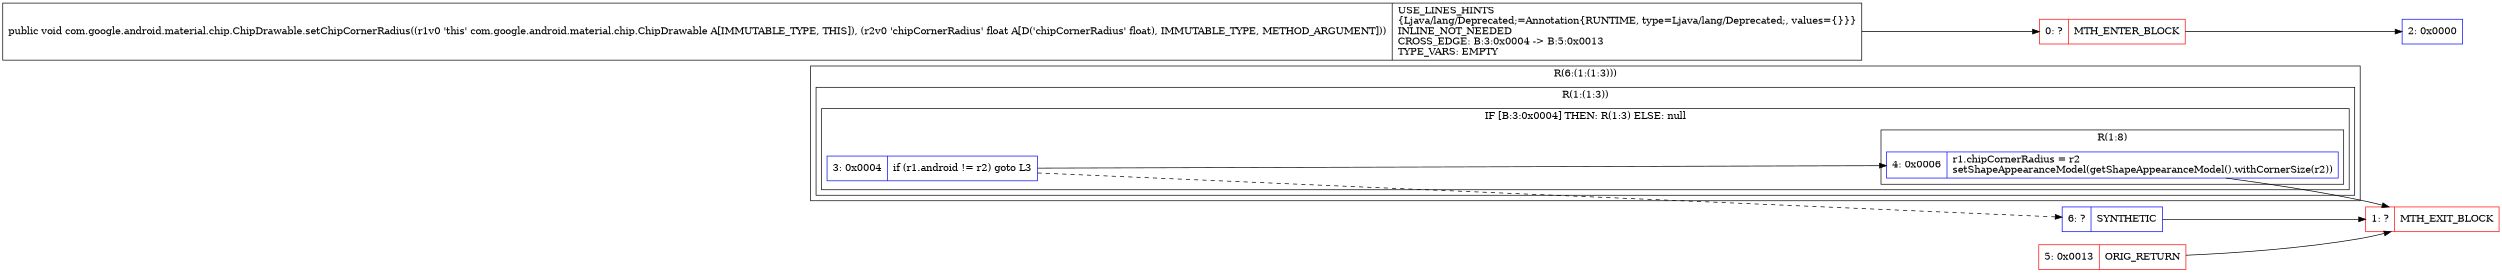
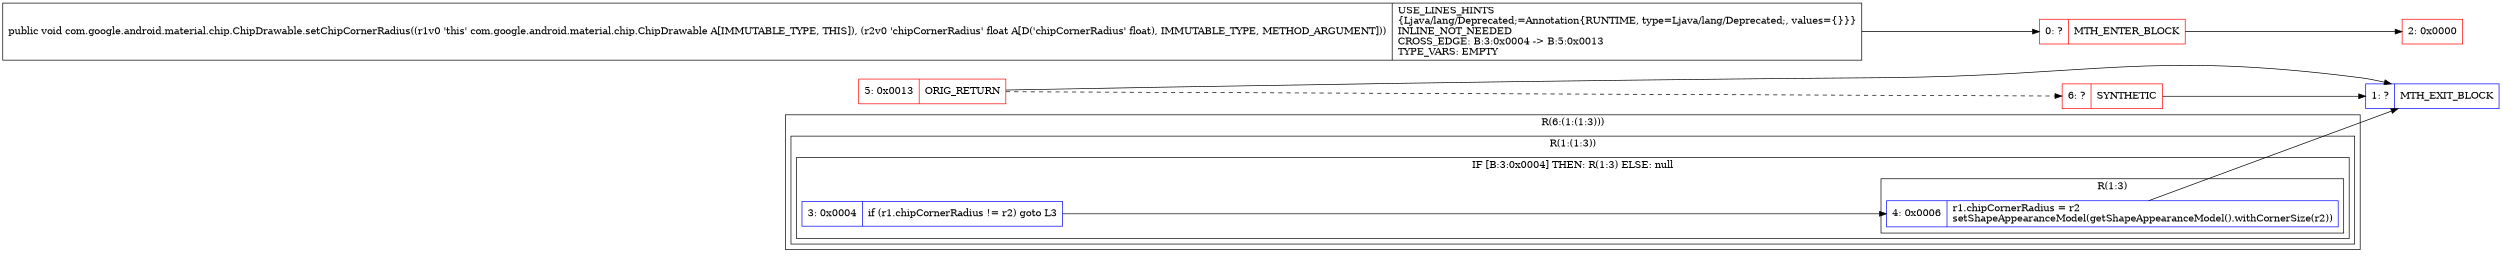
(2432, 32) -> (2432, 32)
(2112, 138) -> (2112, 187)
(962, 168) -> (962, 213)
(1317, 185) -> (1530, 94)
(2112, 219) -> (2112, 96)
(2432, 219) -> (2432, 96)
